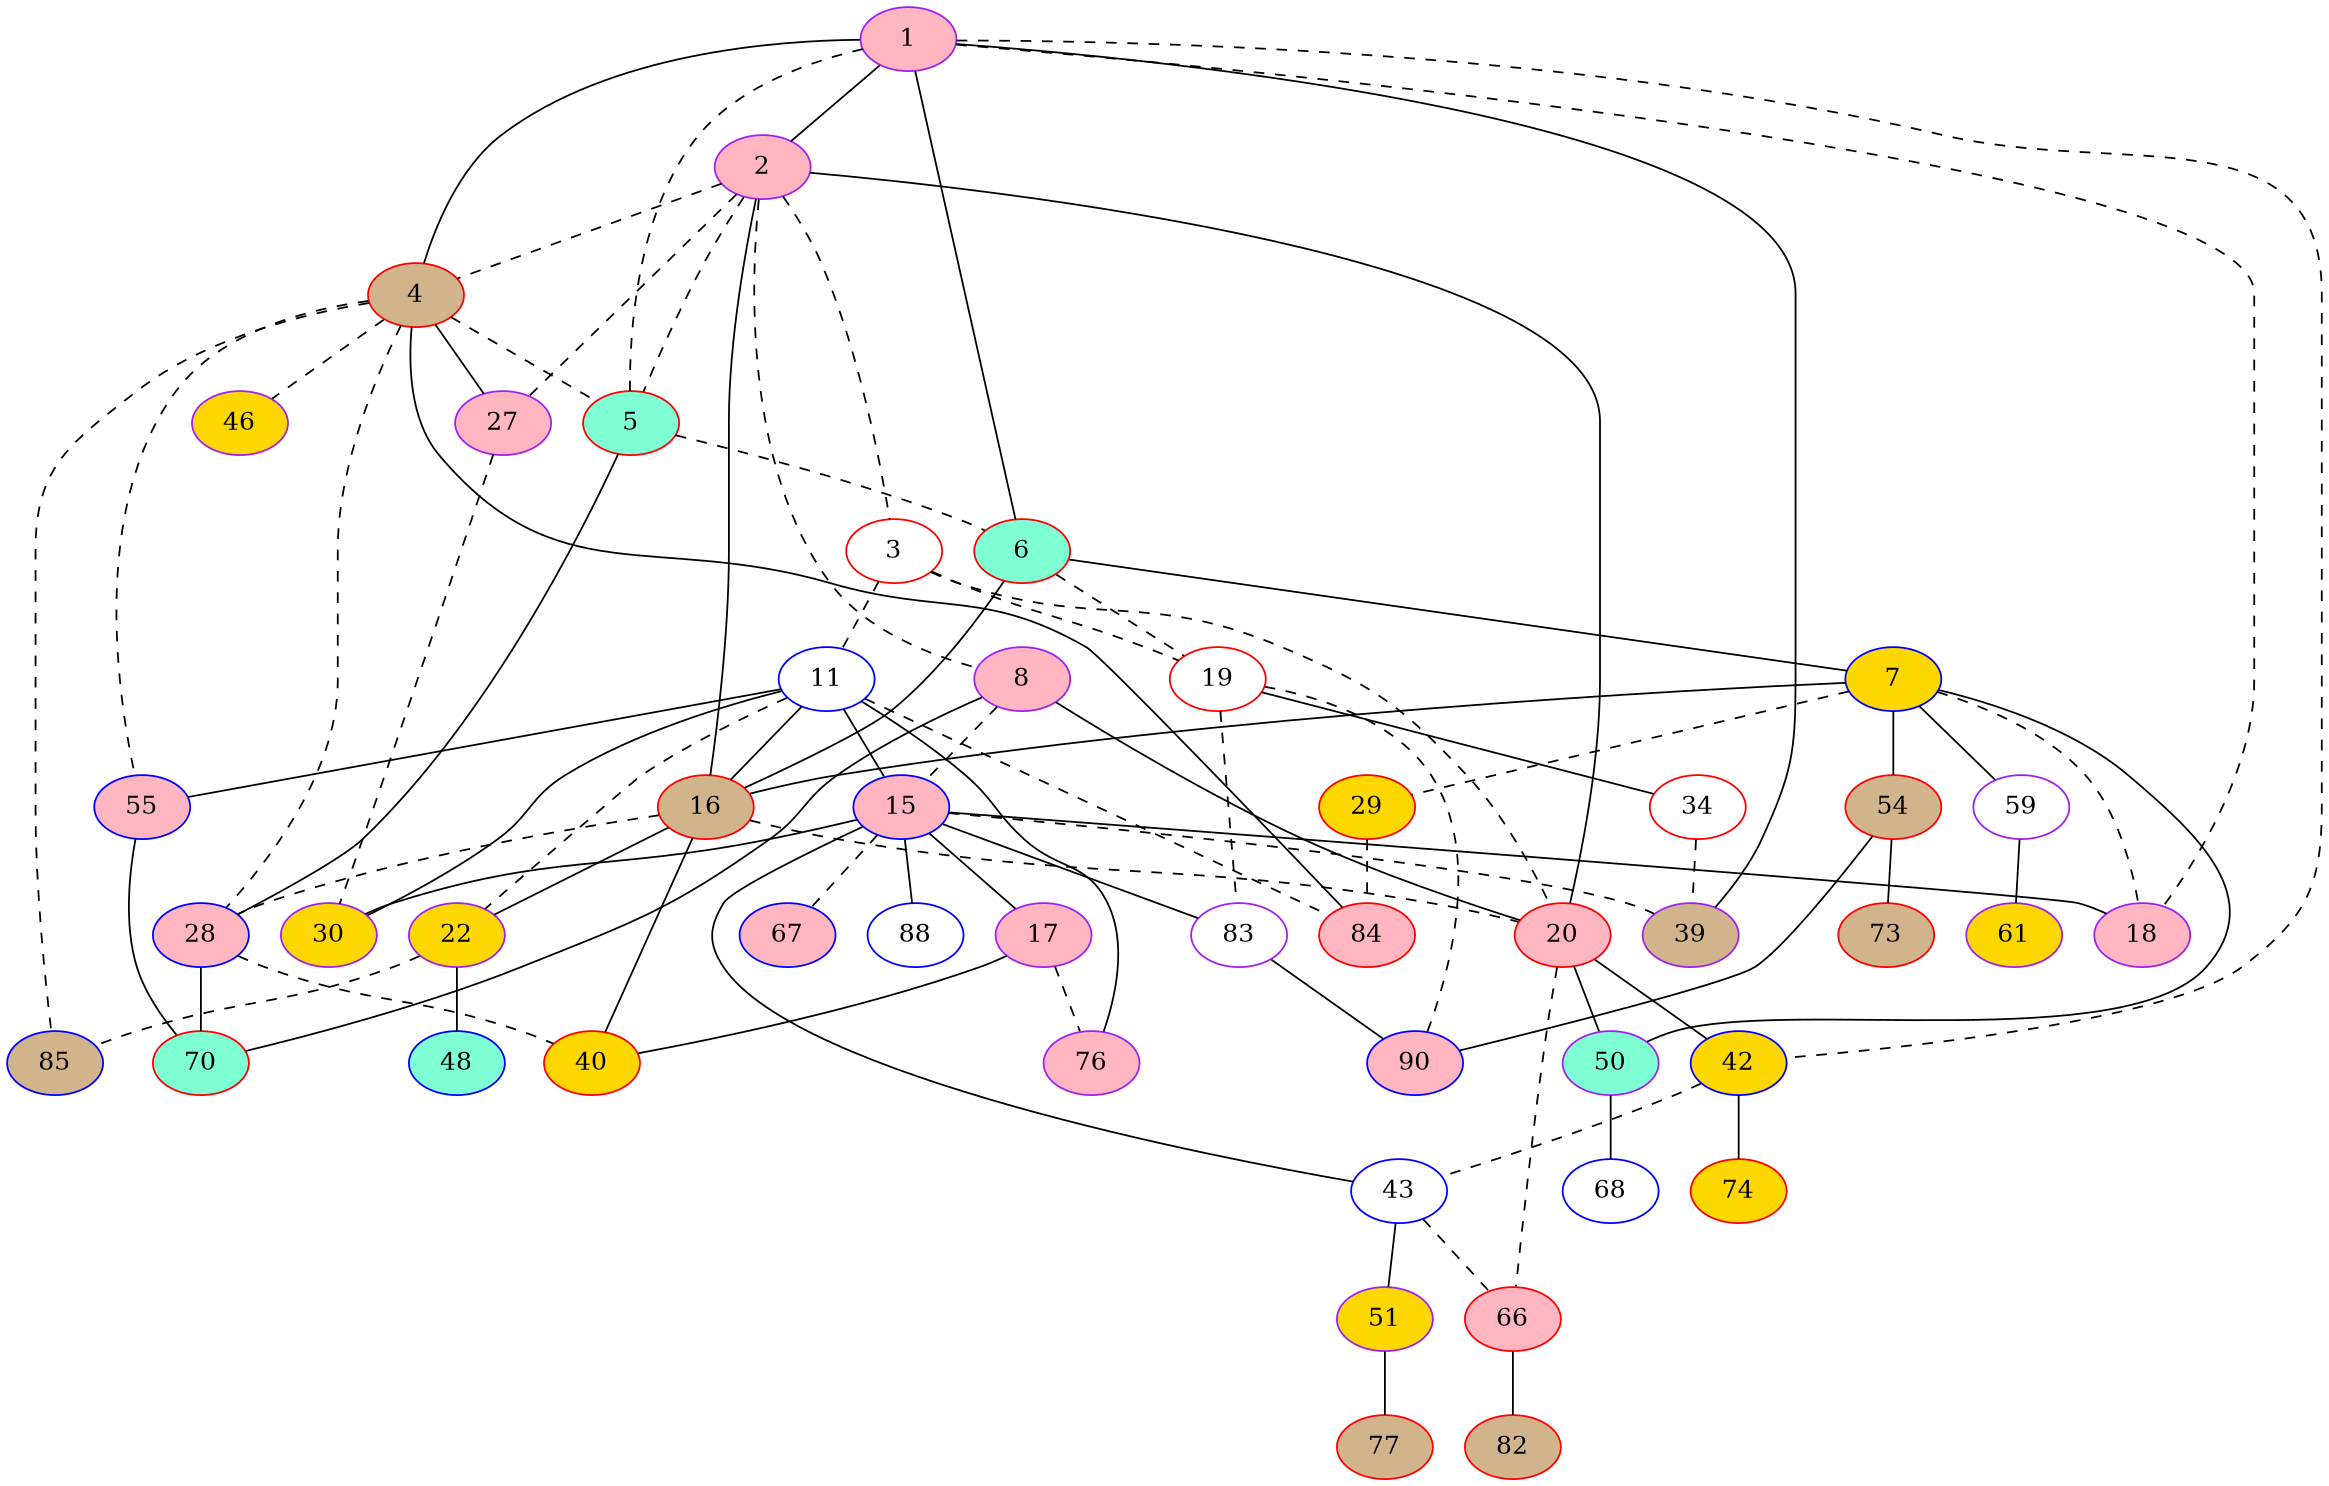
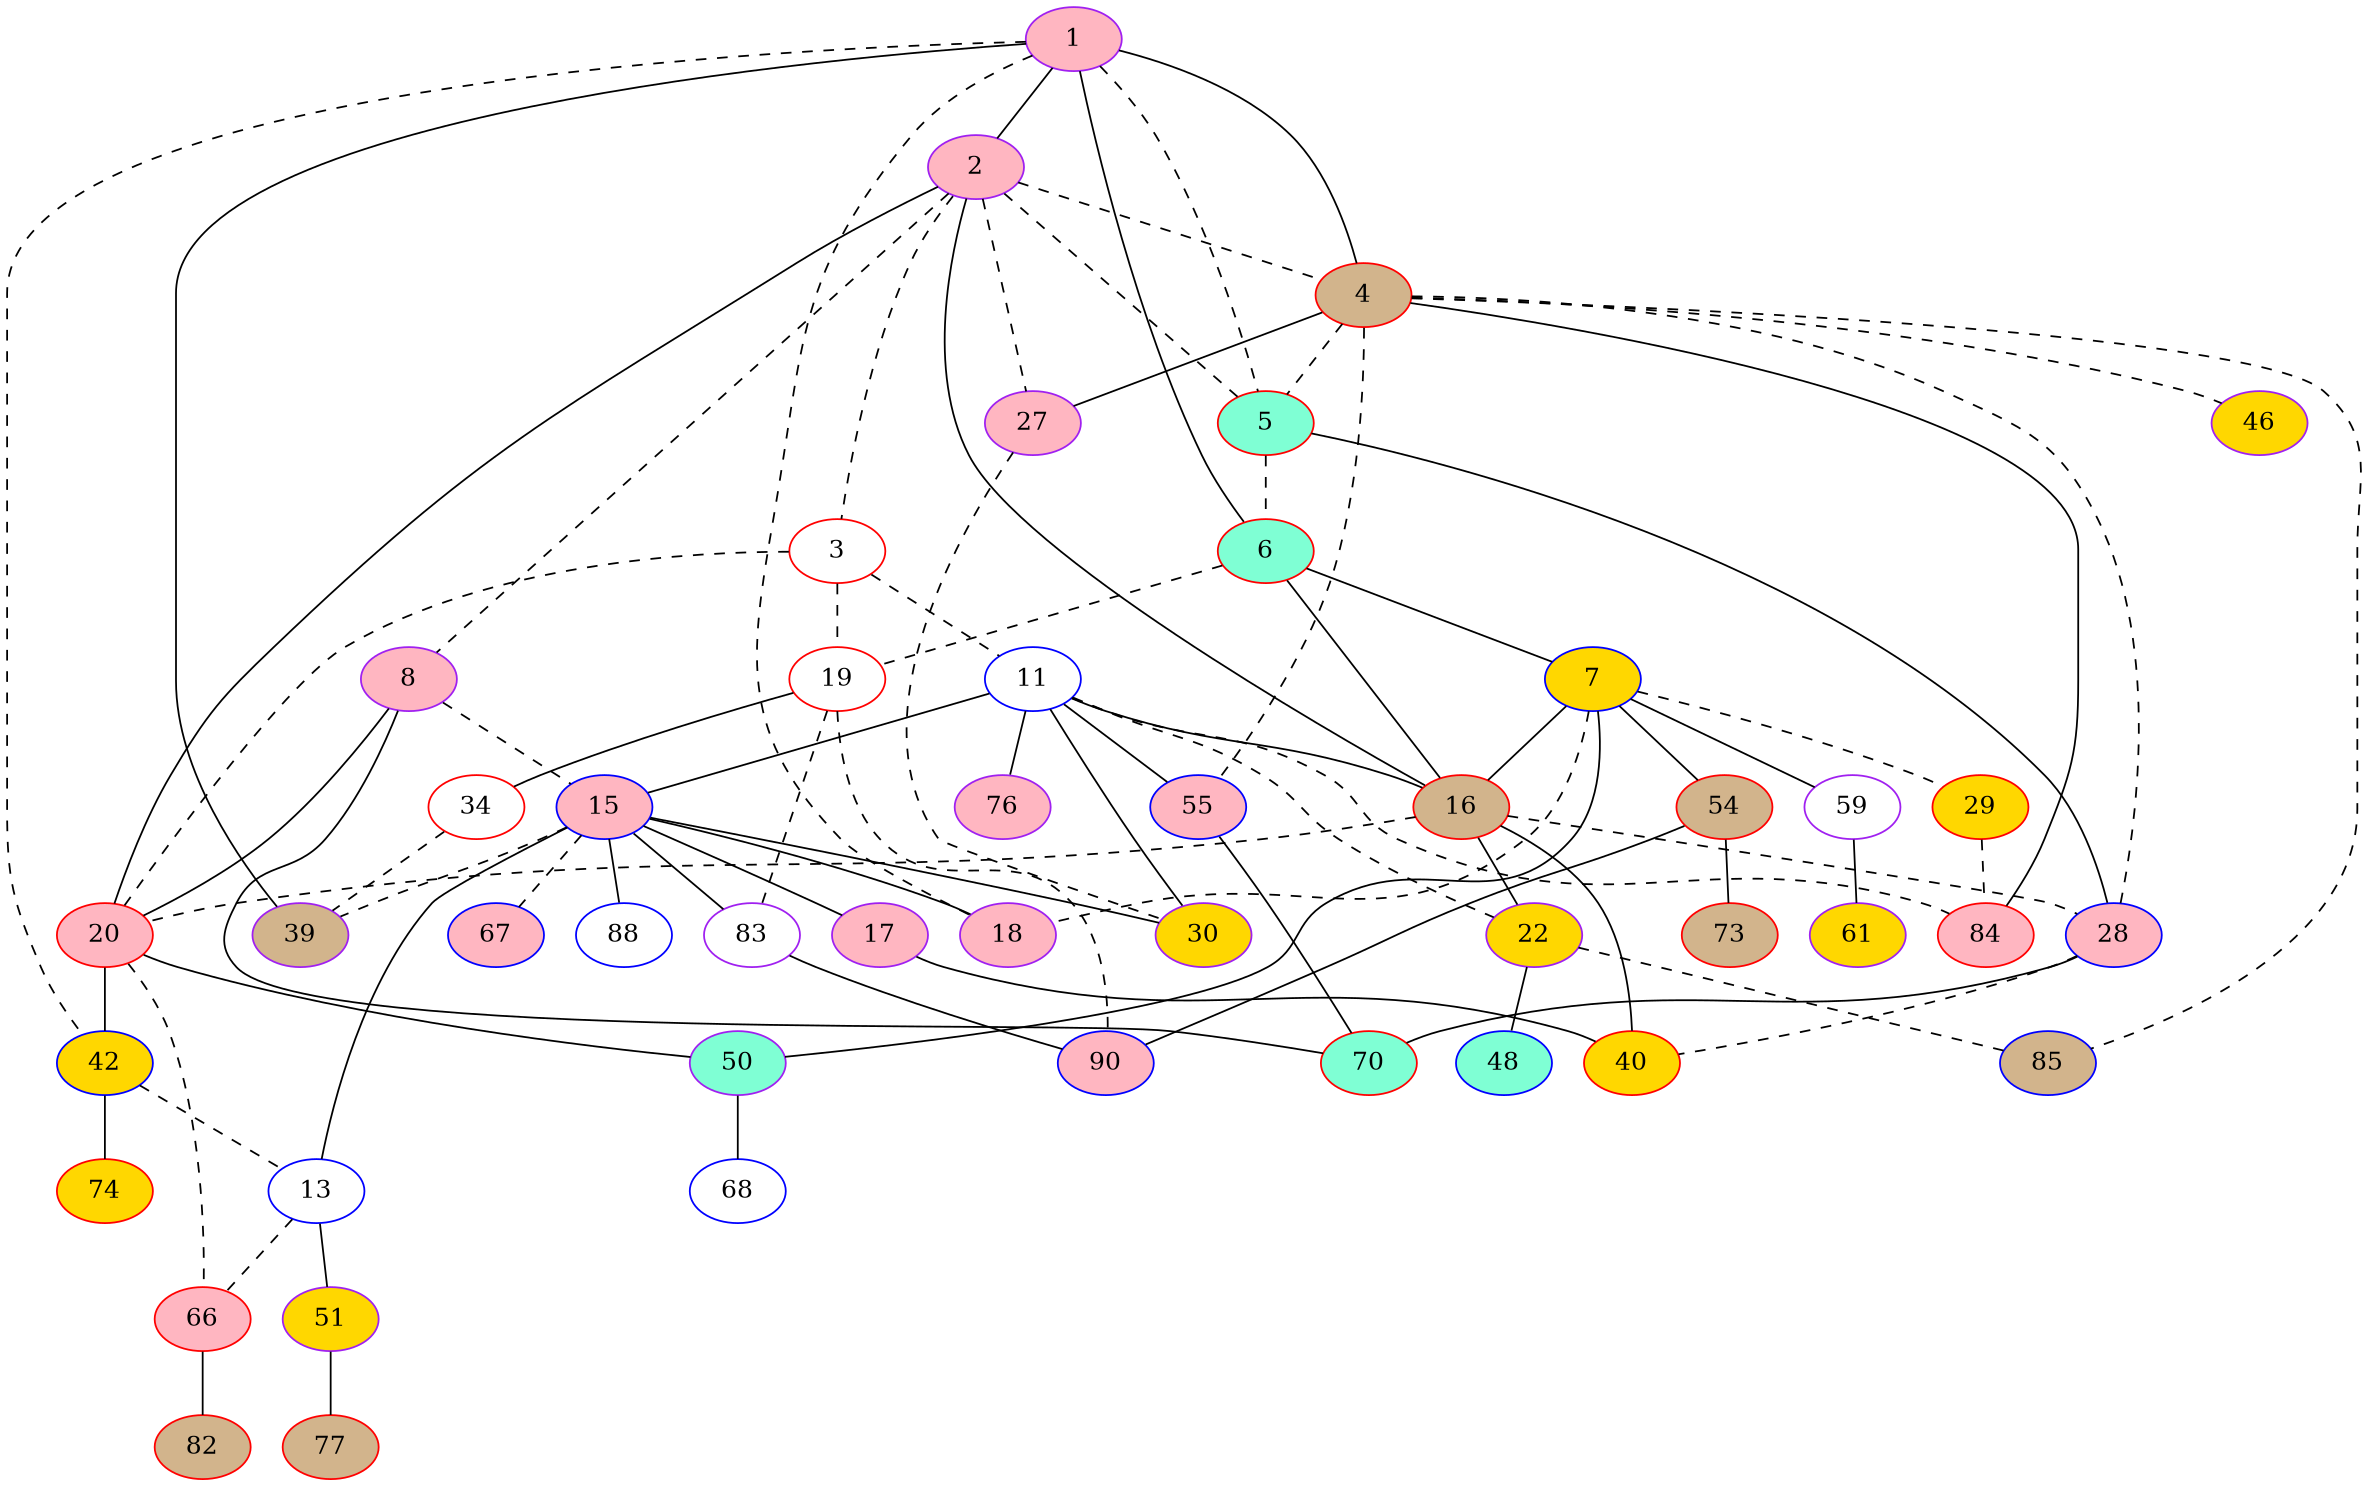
(1067, 999) -> none
(1399, 1191) -> (316, 1191)
